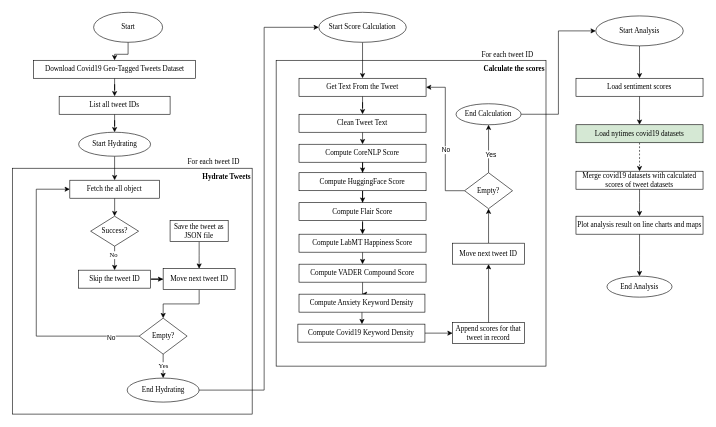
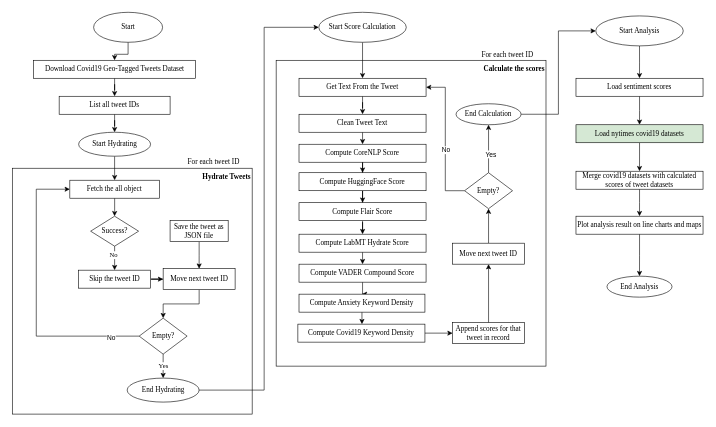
(640, 155) -> (640, 155)
(363, 243) -> (363, 243)
